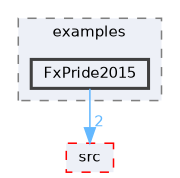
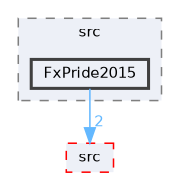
(90, 33) -> (90, 33)
